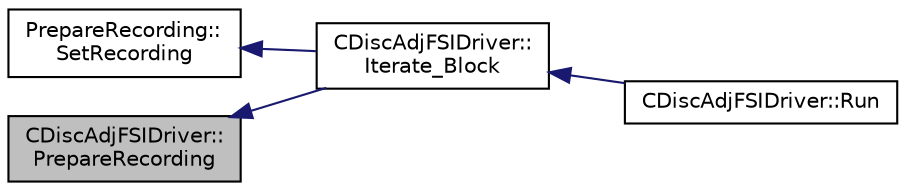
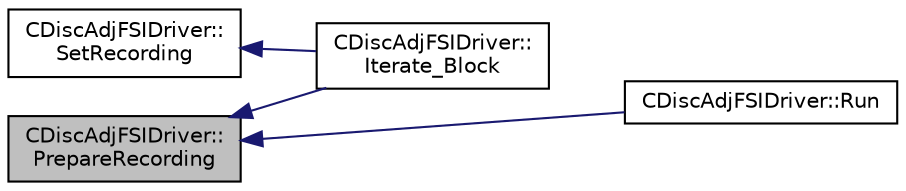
(125, 43) -> (125, 43)
(597, 79) -> (444, 126)
